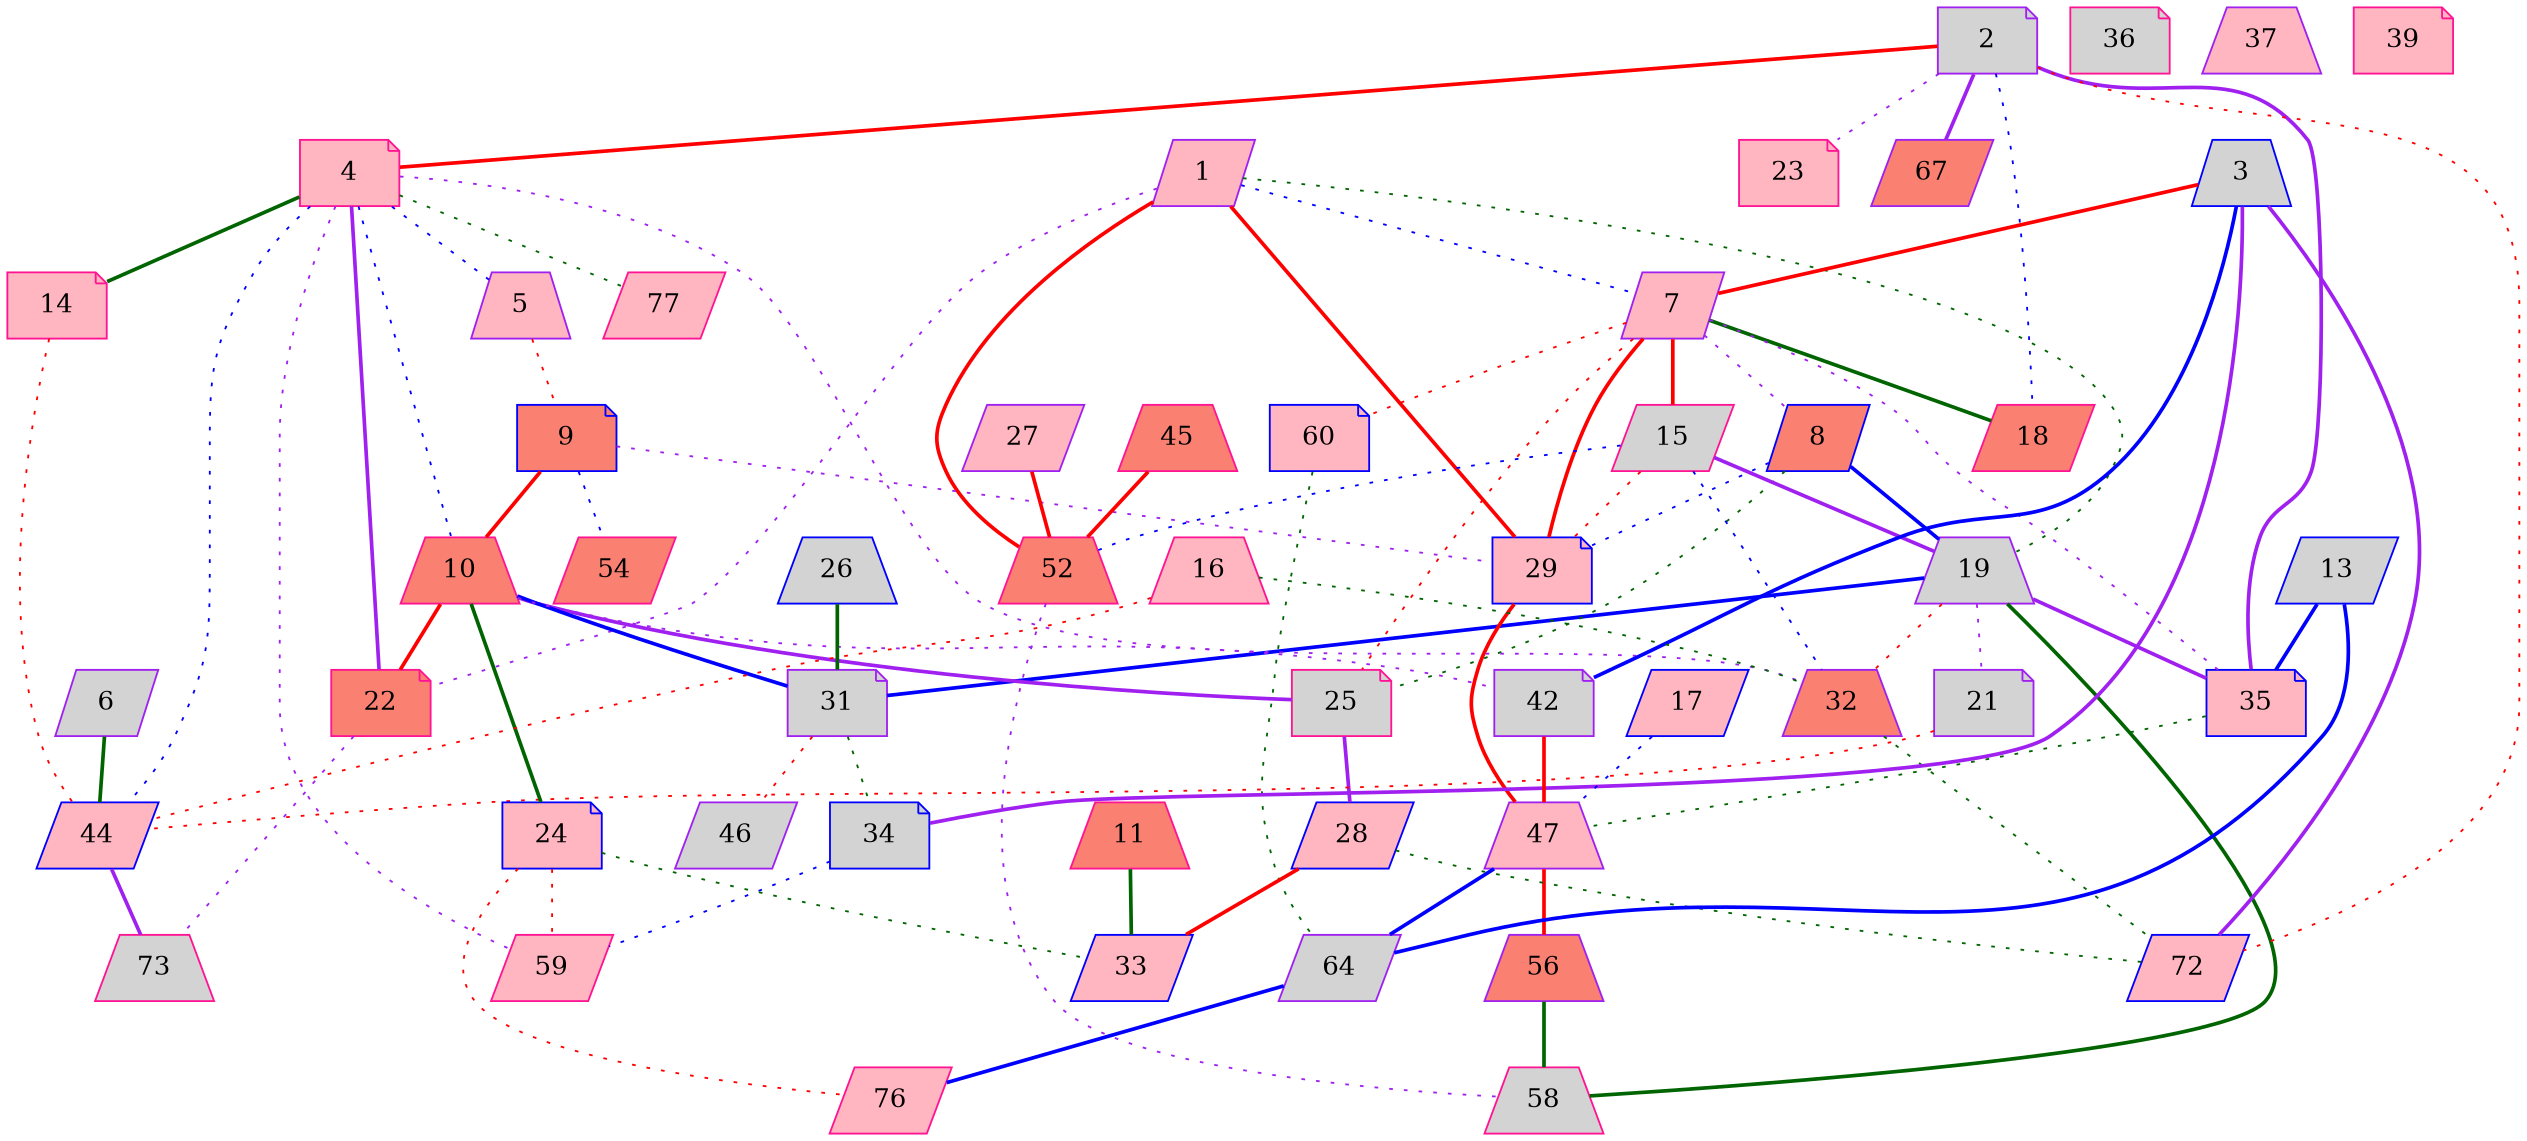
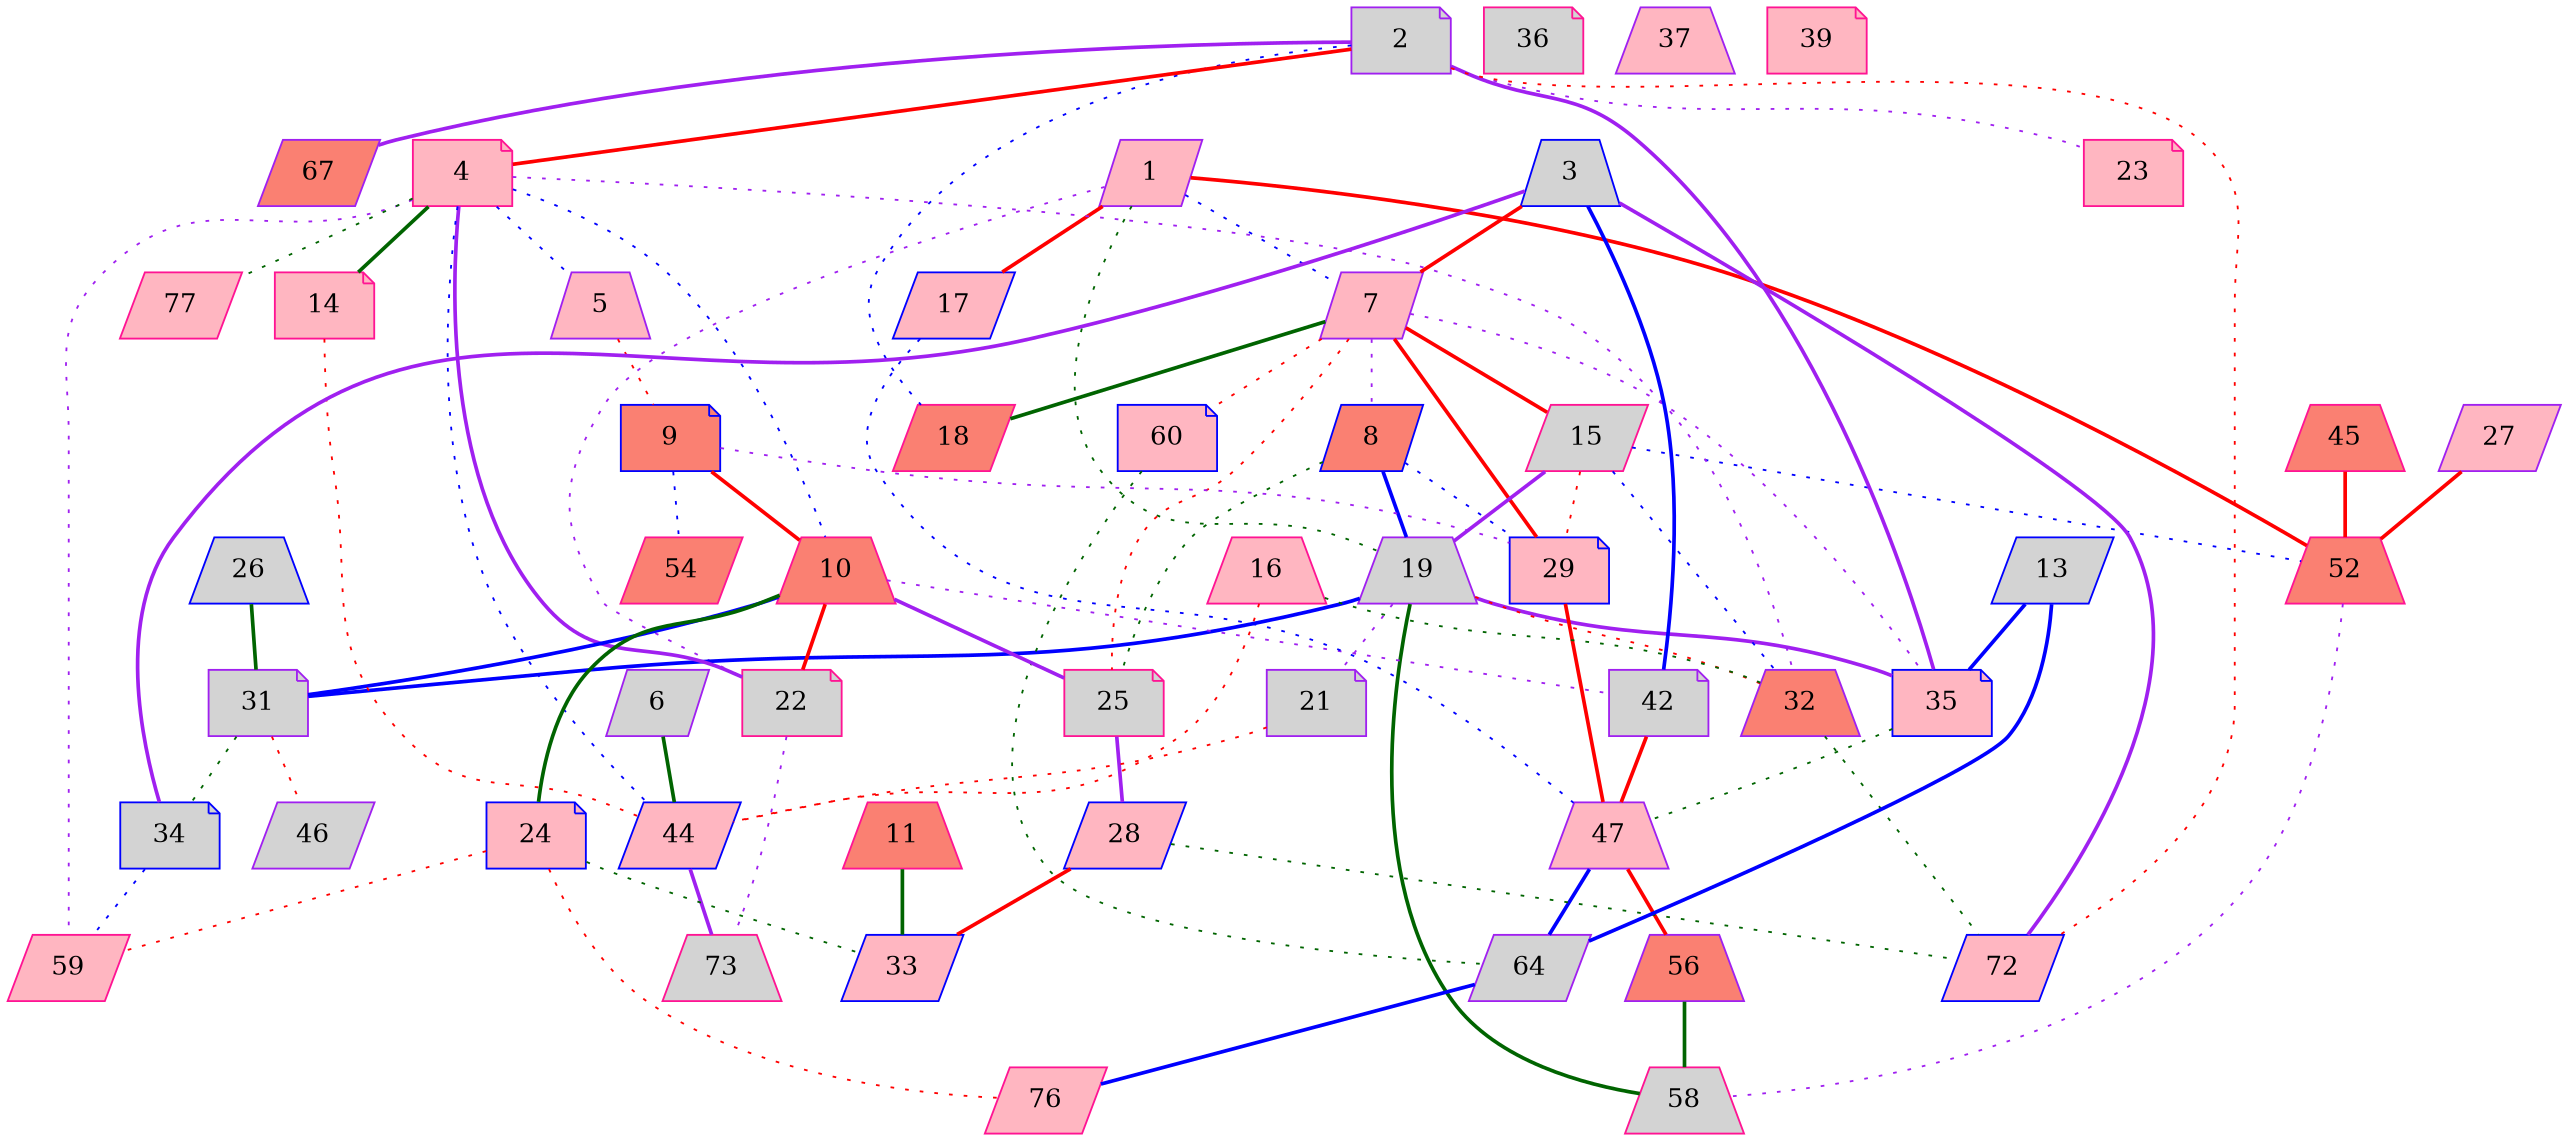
(1373, 372) -> (1052, 239)
(381, 703) -> (792, 703)
